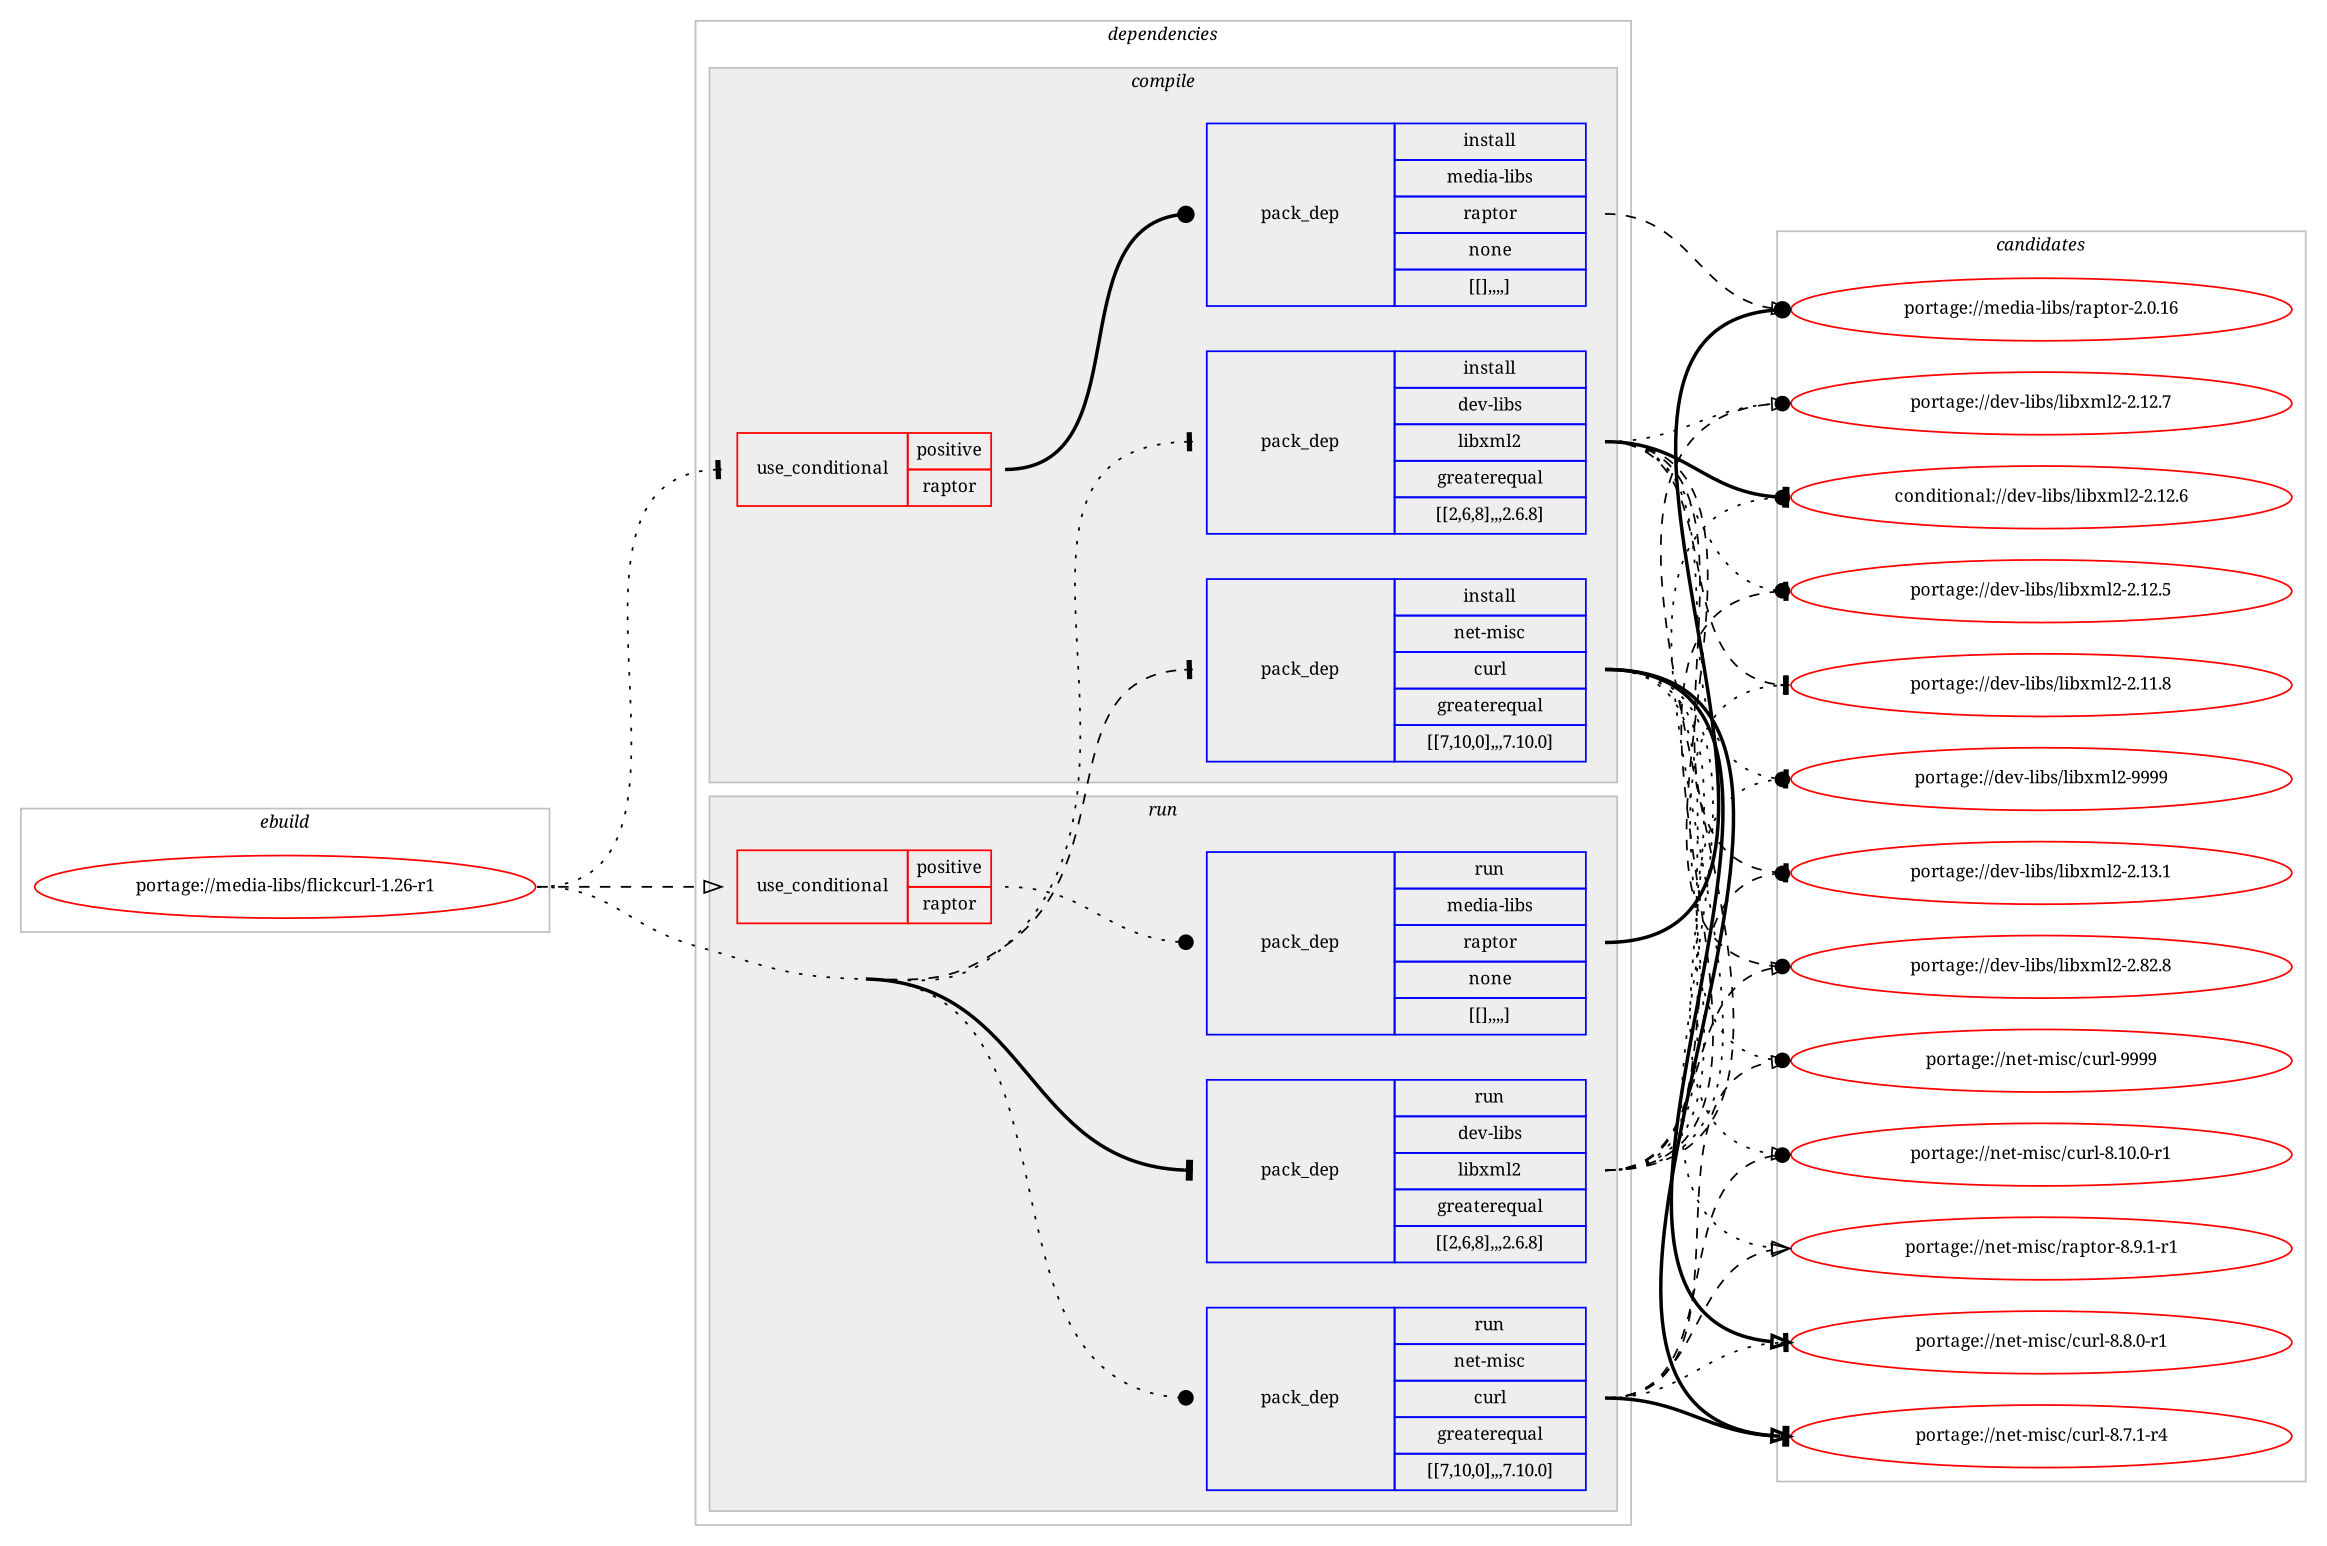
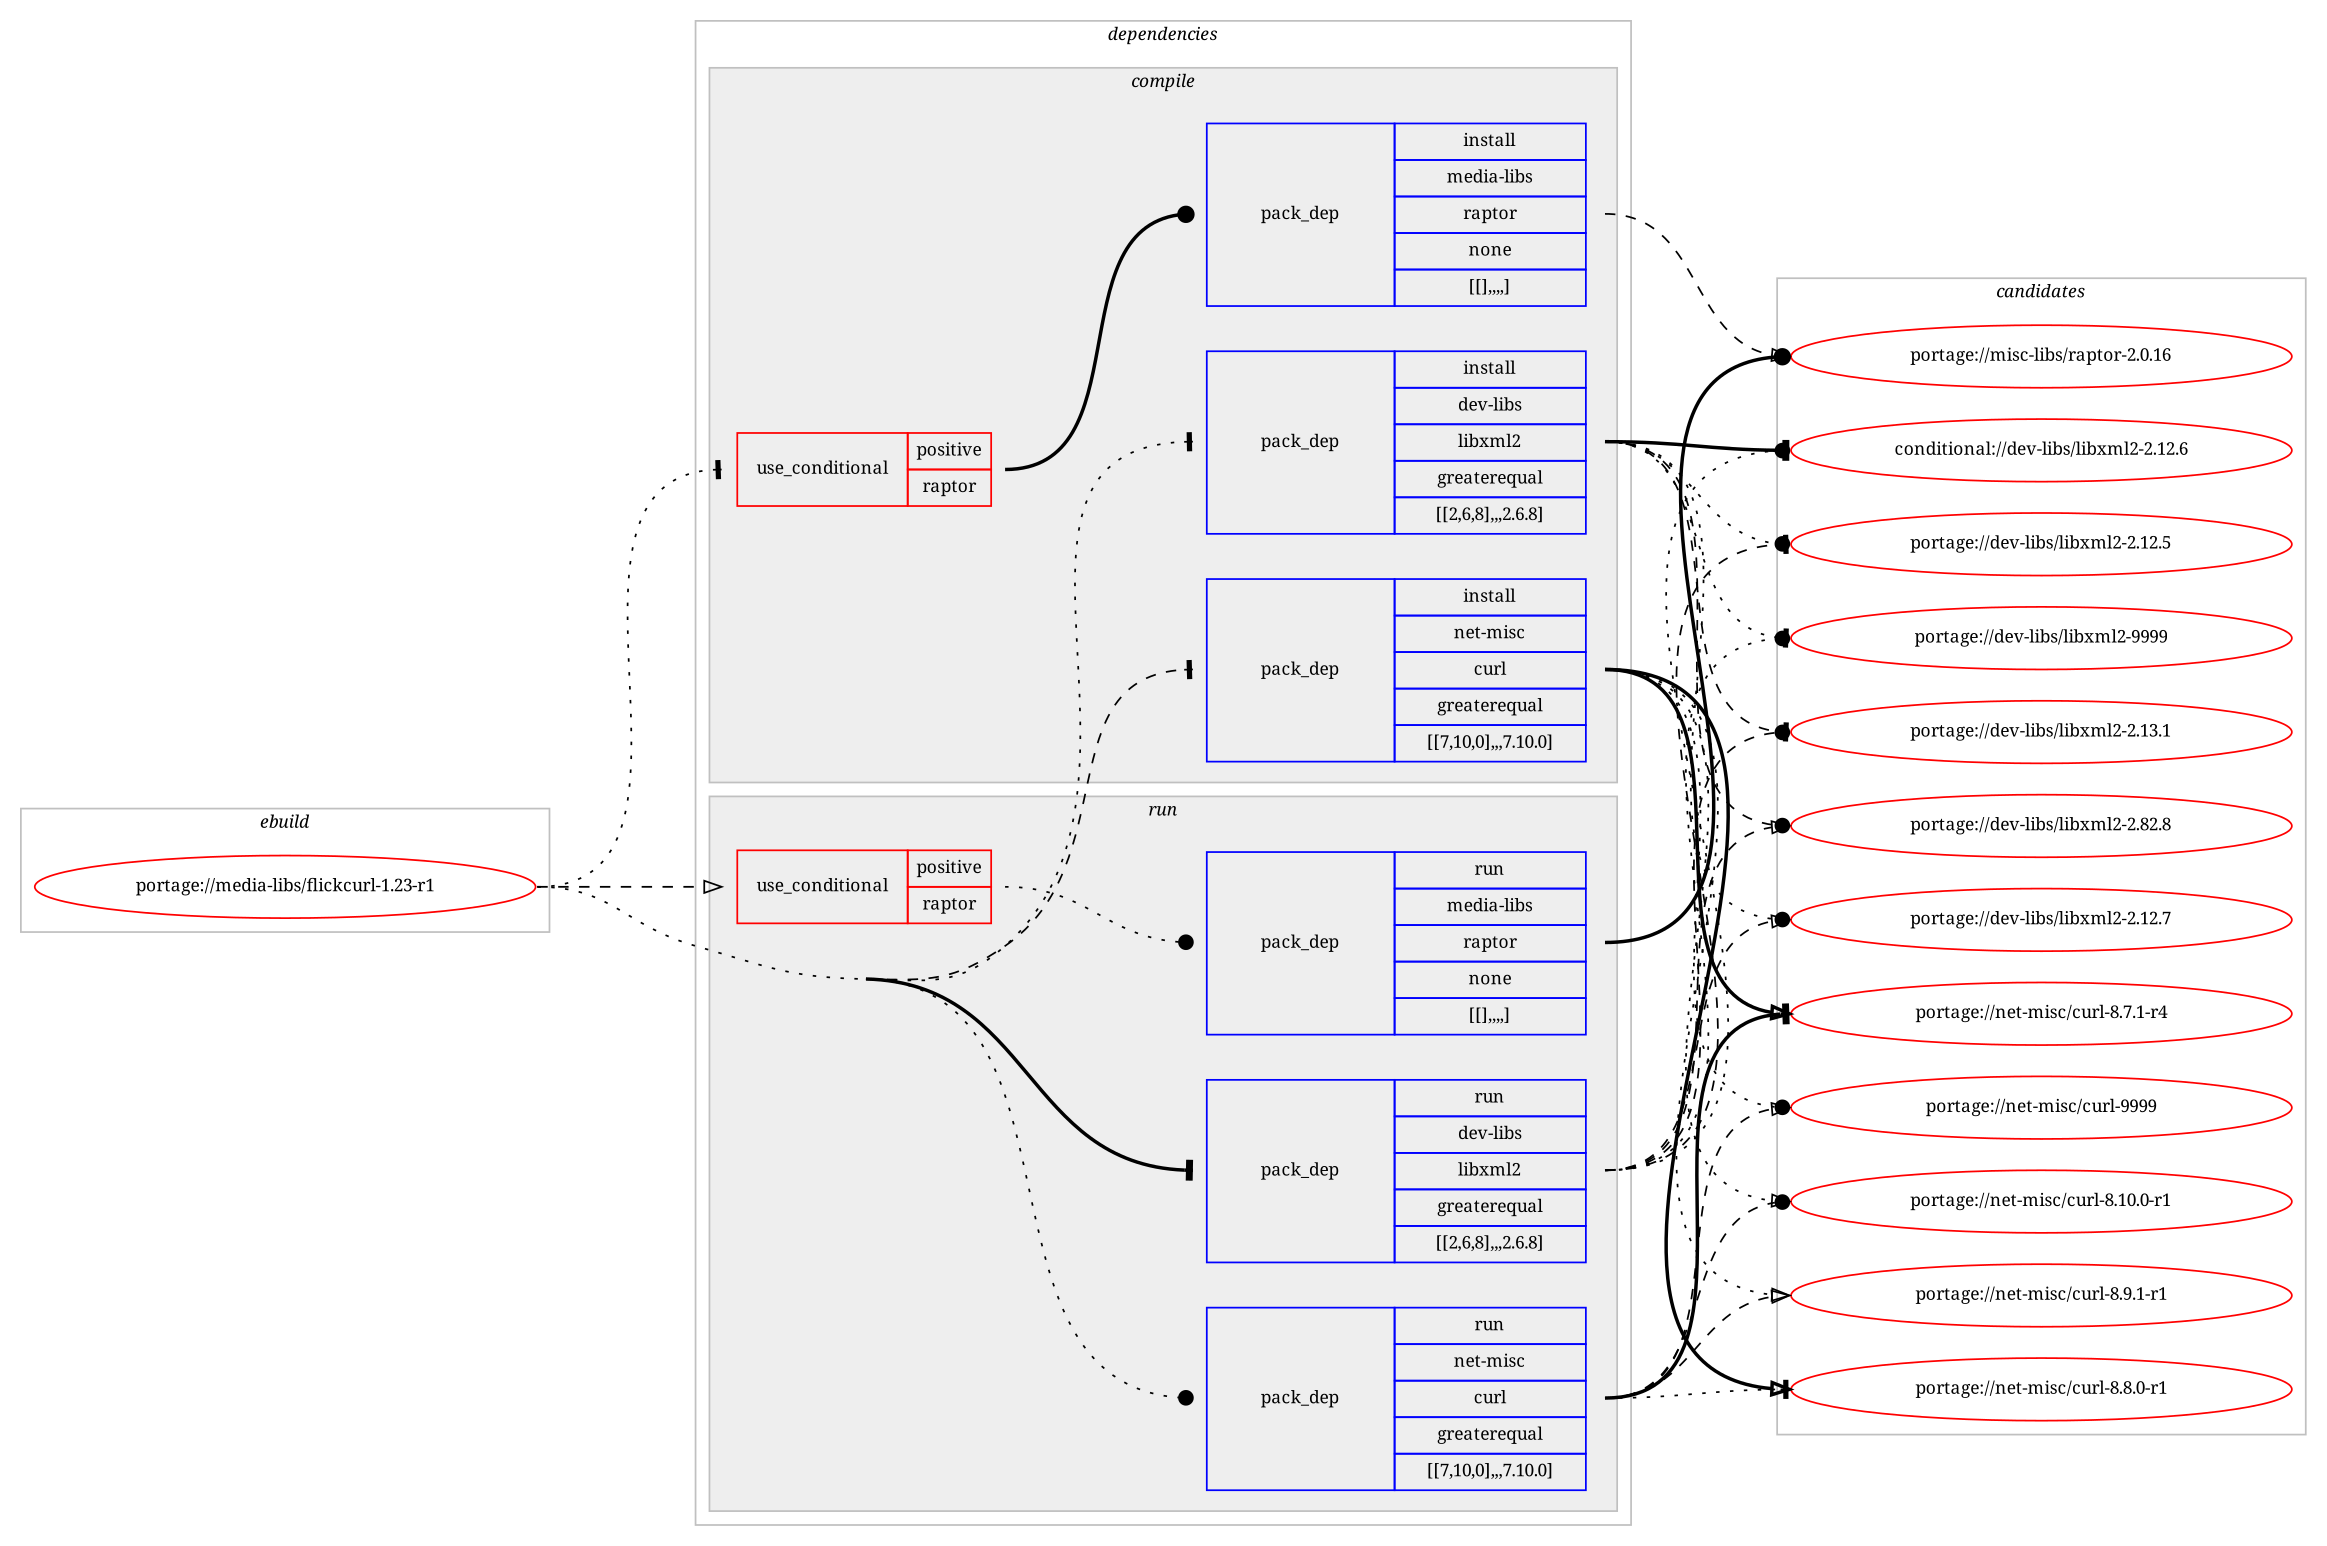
(2041, 310) -> (2041, 356)
(2041, 685) -> none
(285, 887) -> (285, 887)
(2041, 1249) -> (2041, 1295)
